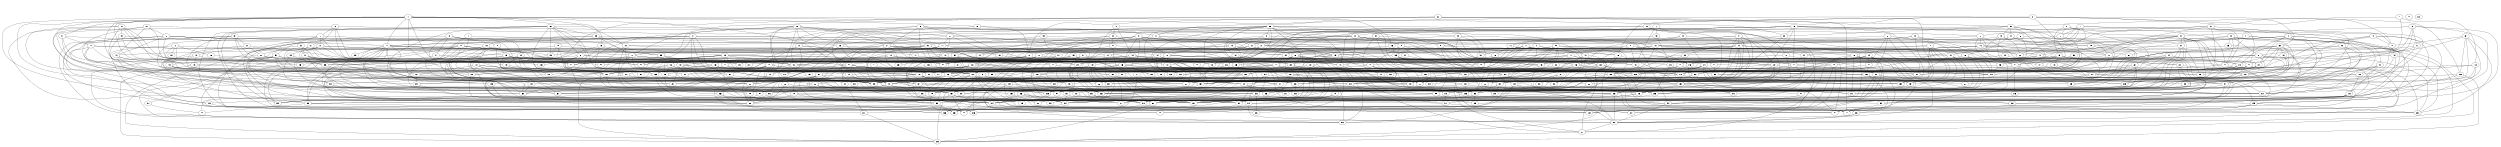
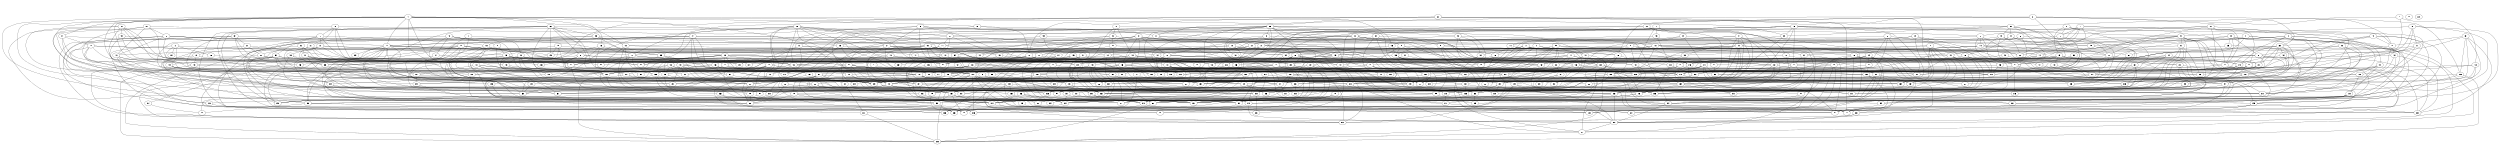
(896, 54) -> (851, 44)
